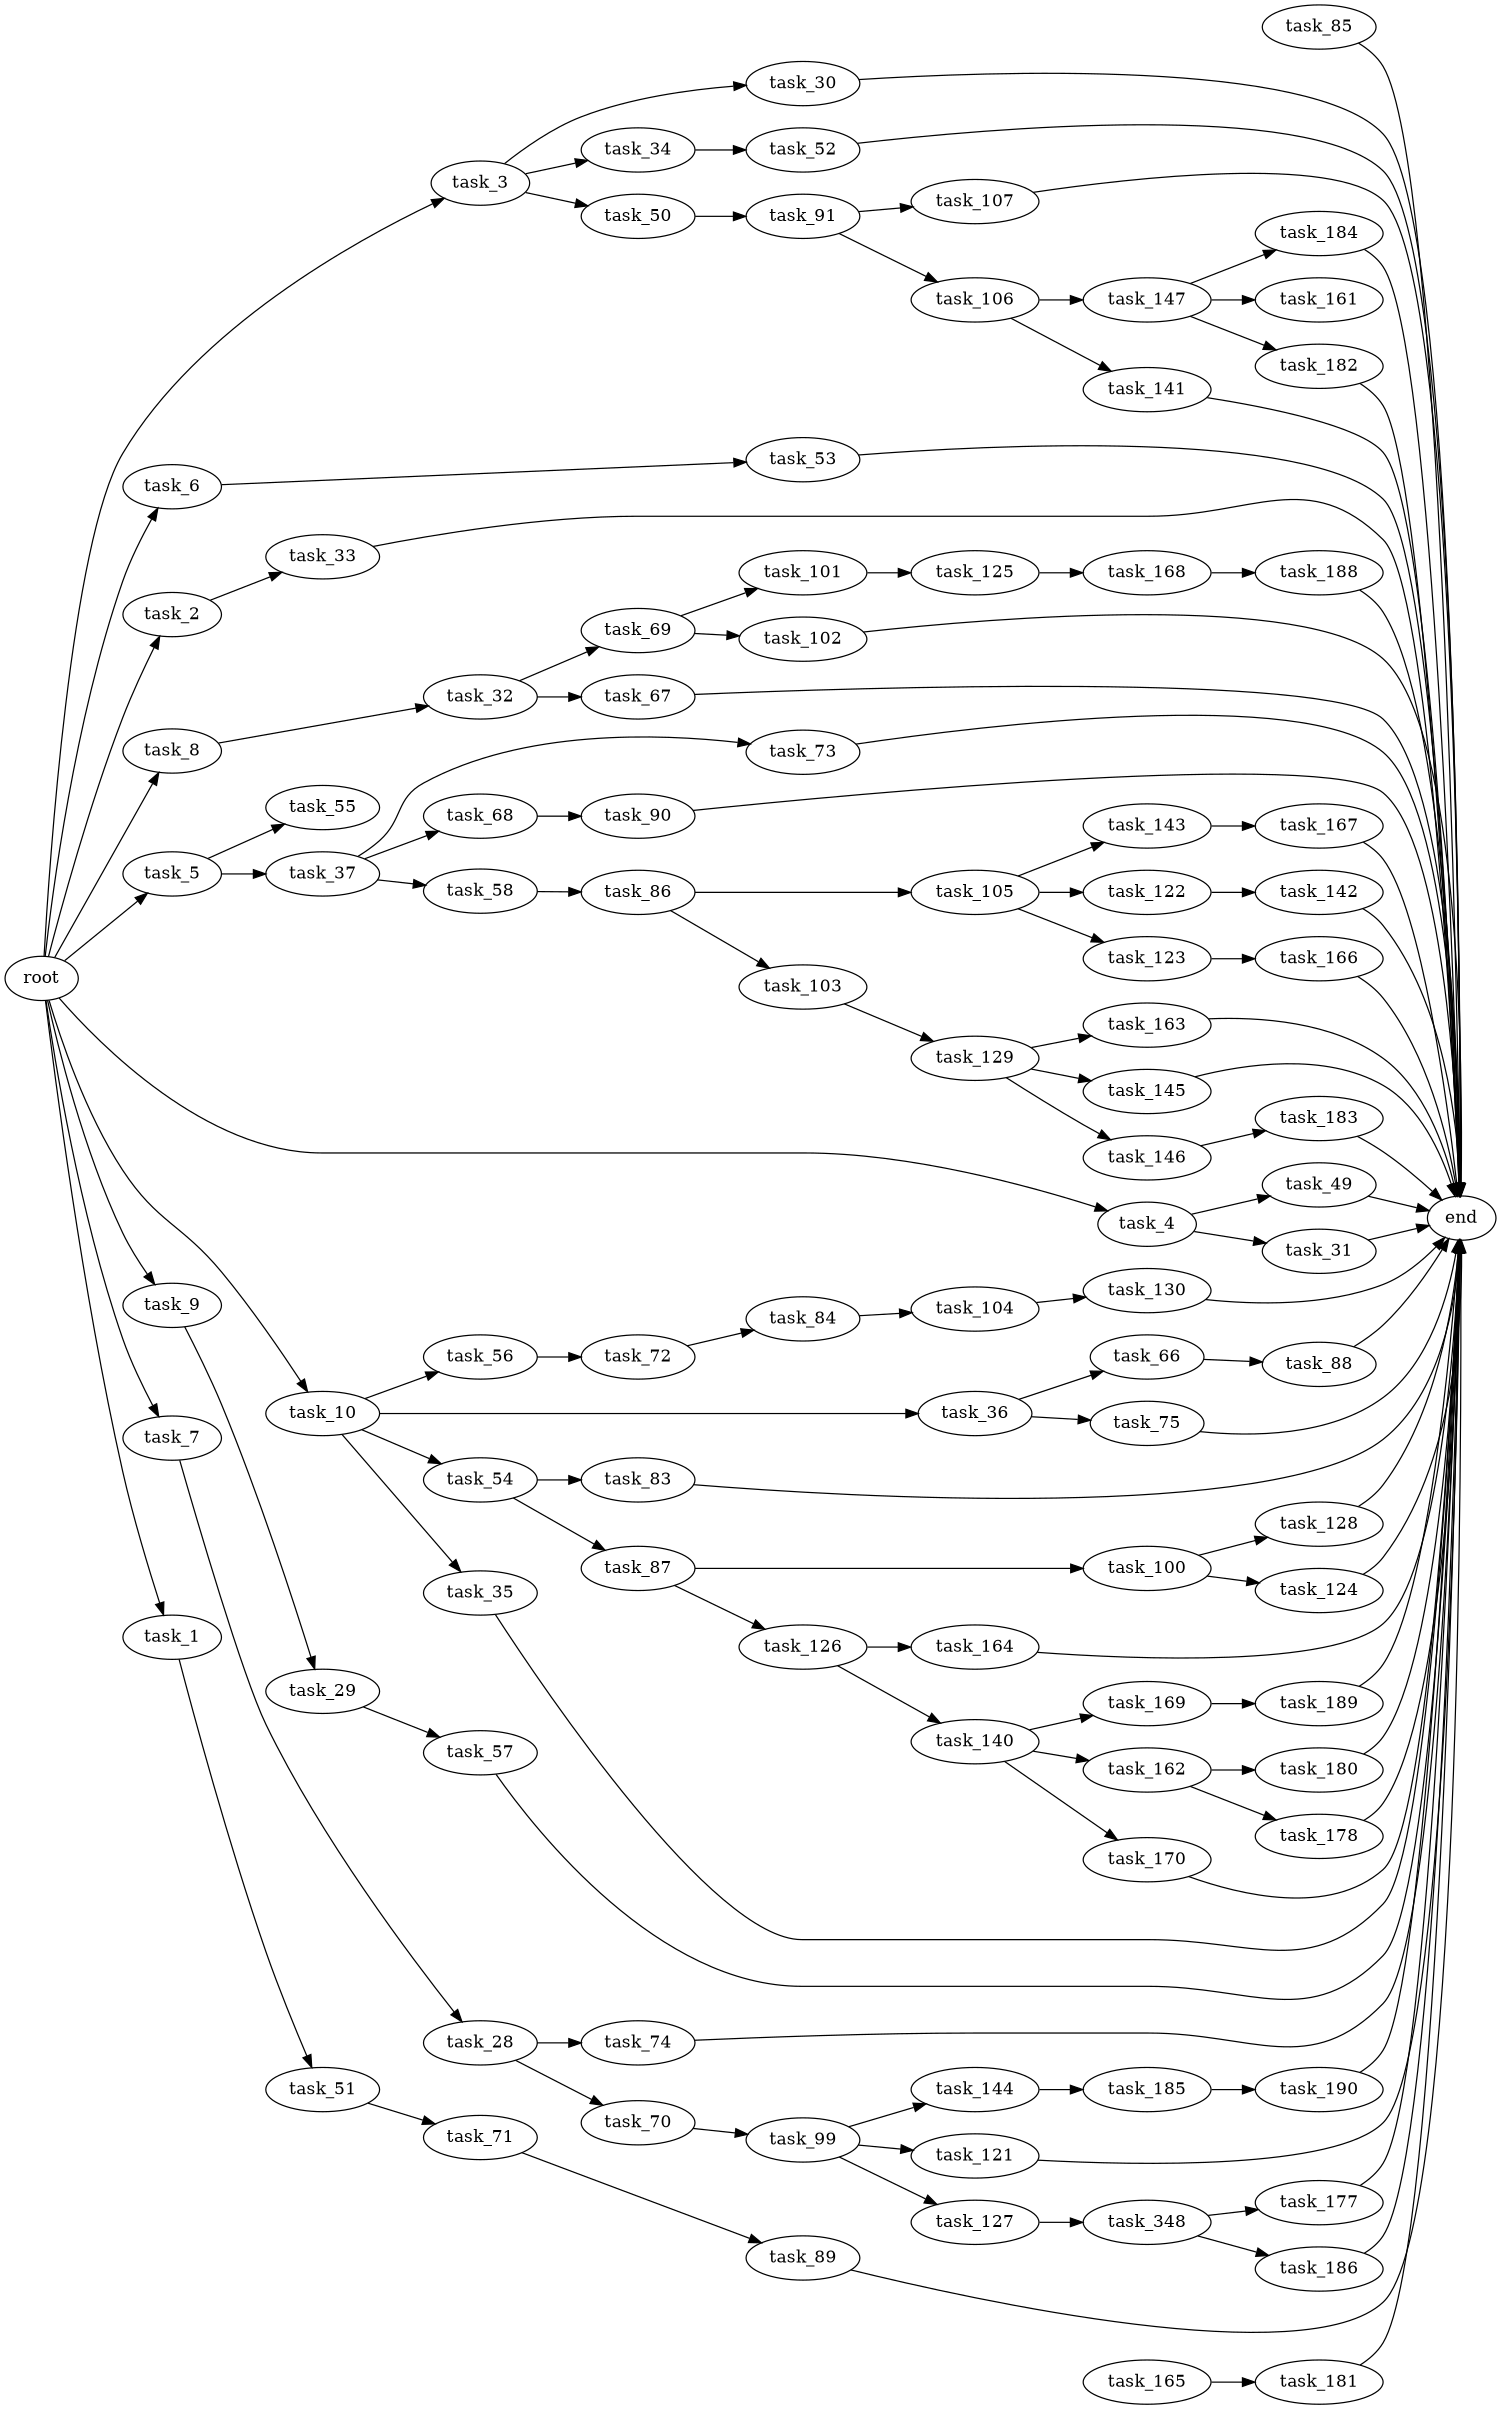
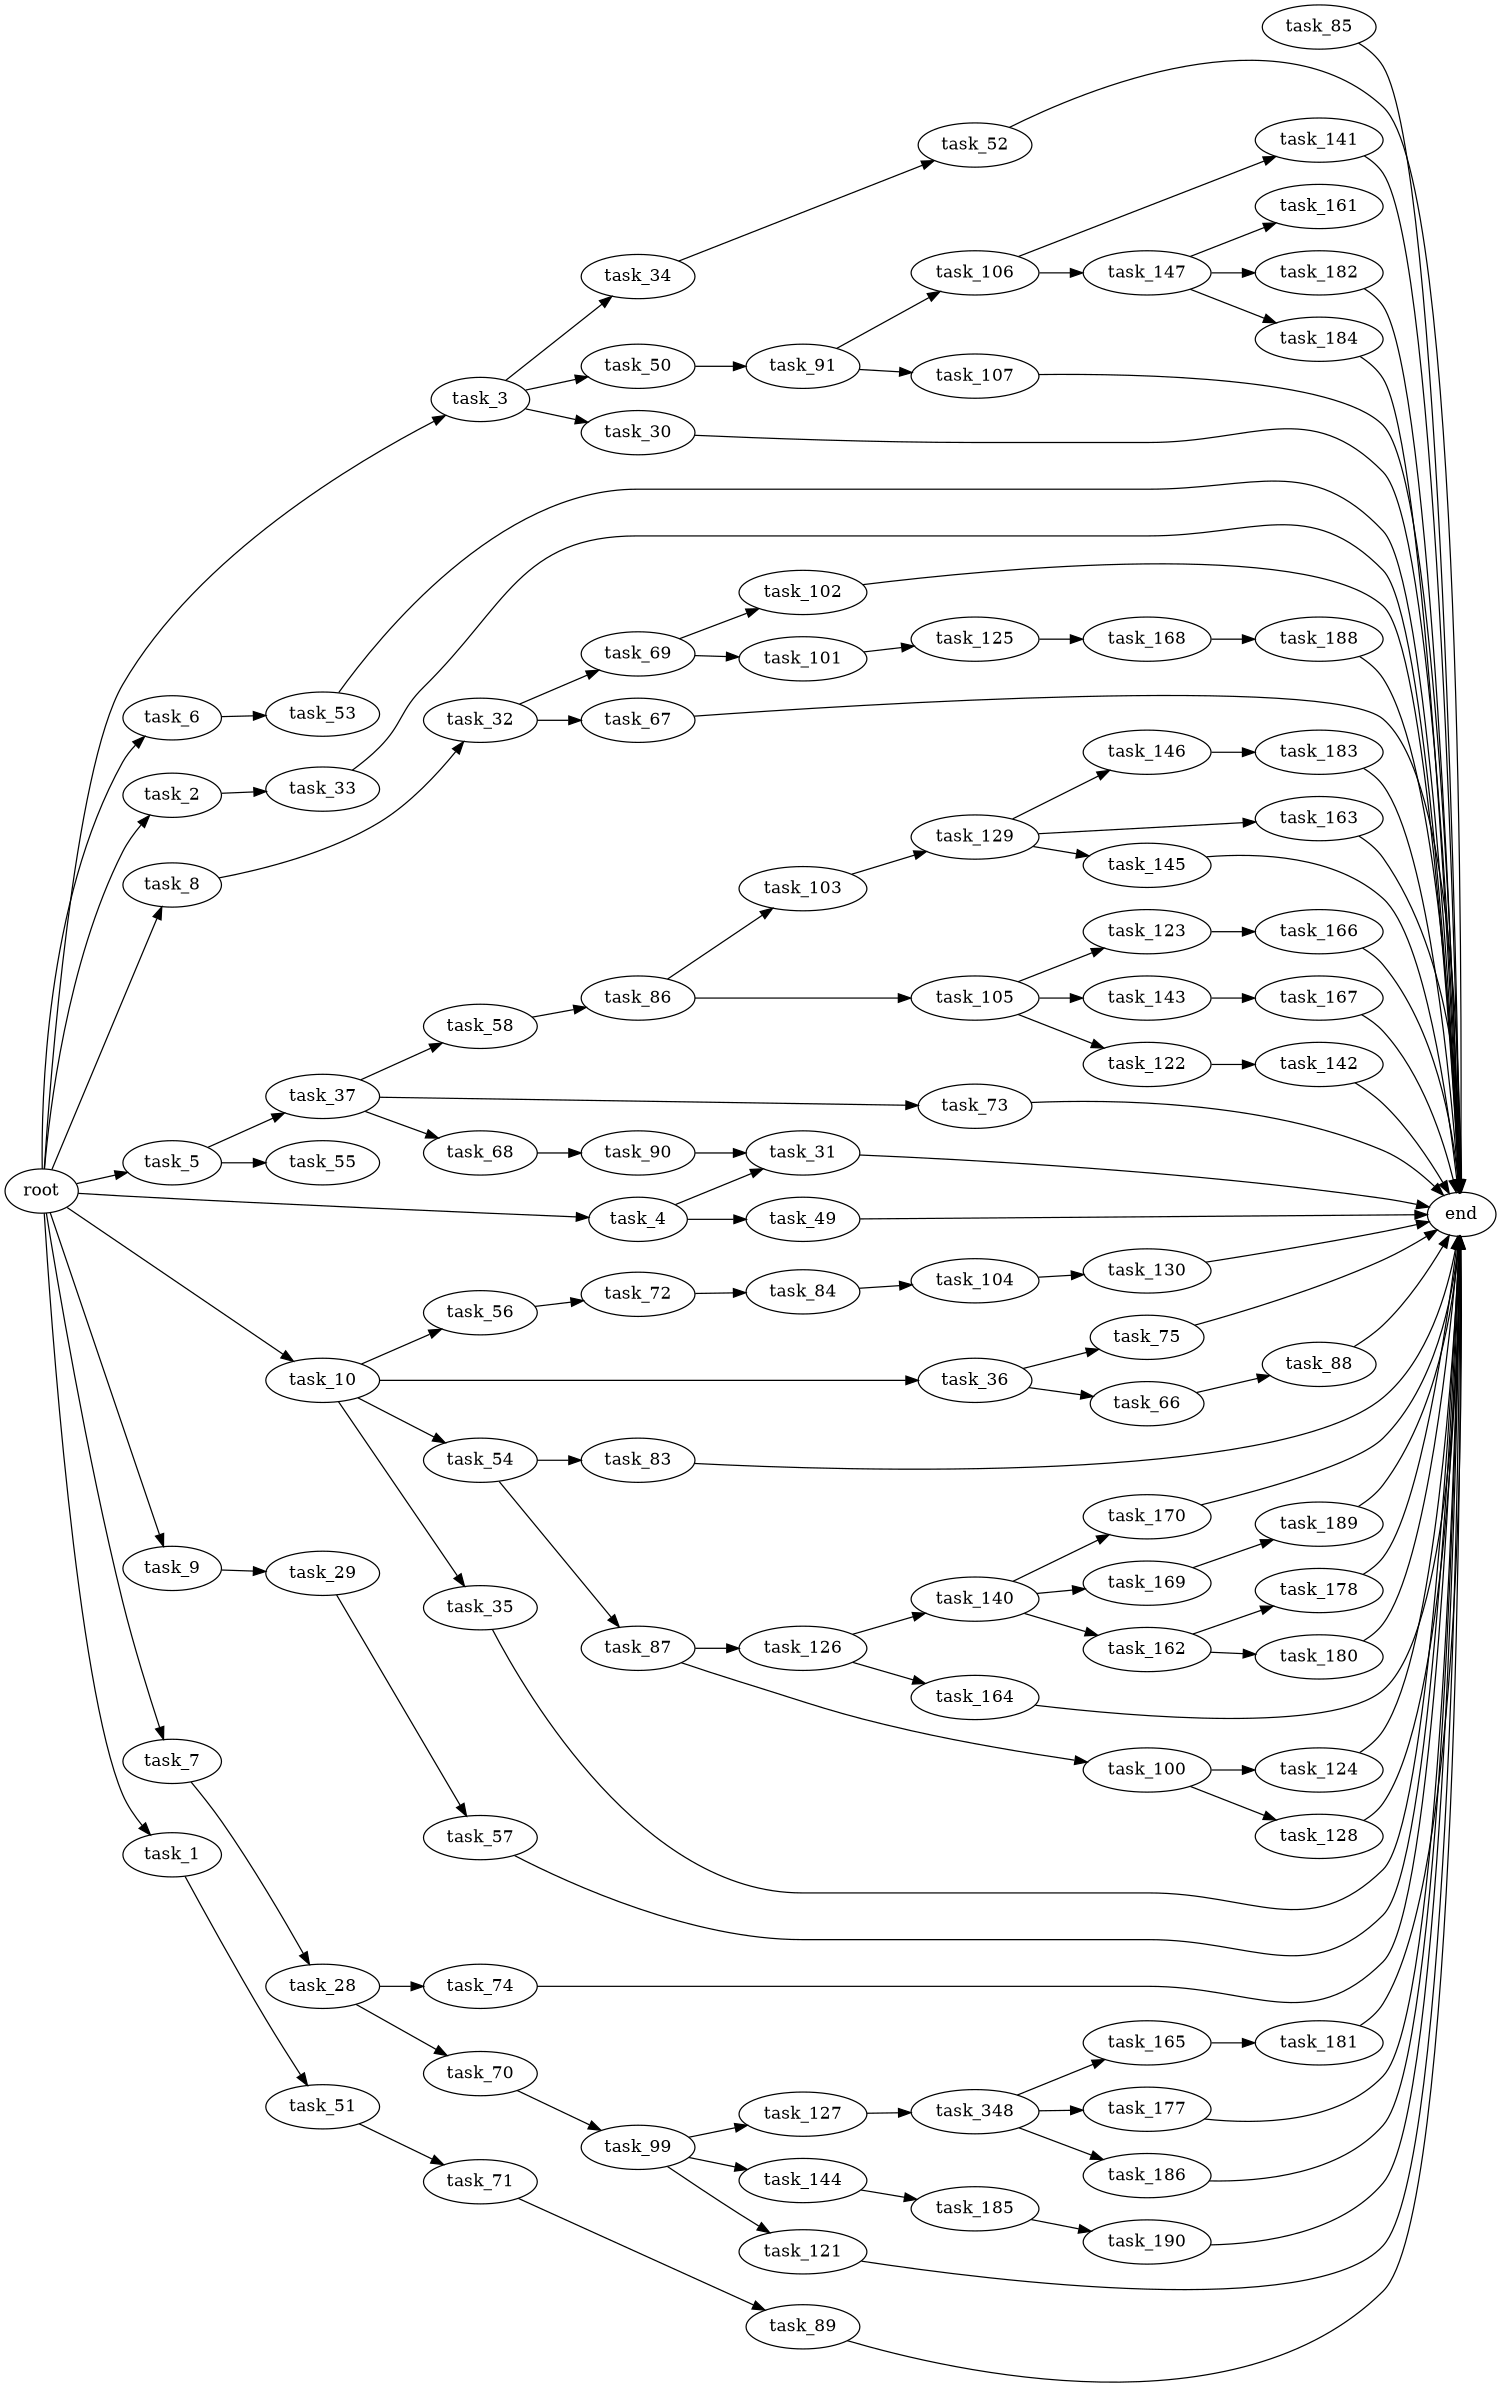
(1240, 775) -> (714, 1153)
none -> (1055, 2080)
